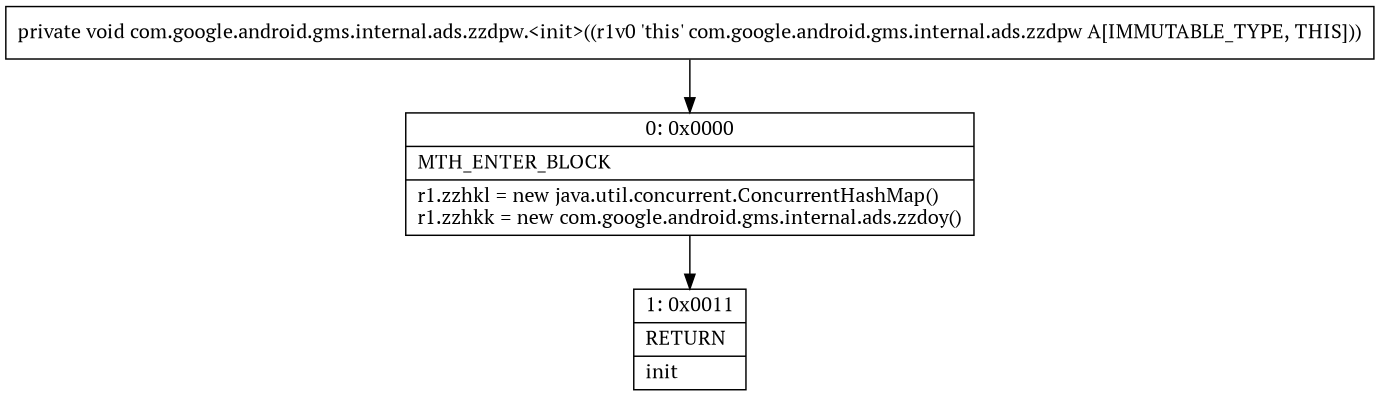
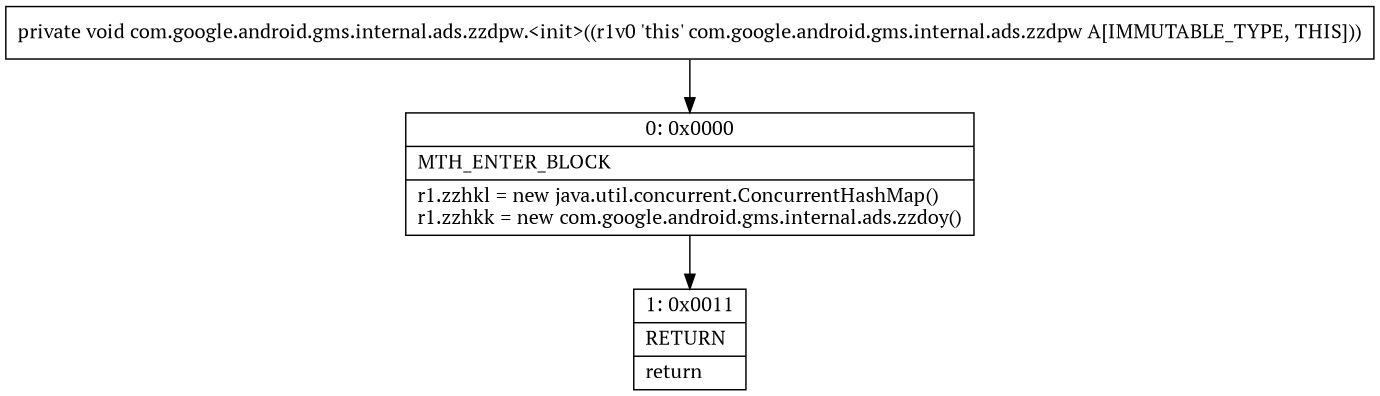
(662, 372) -> (675, 372)
